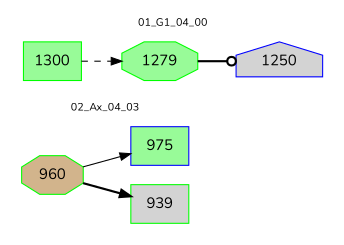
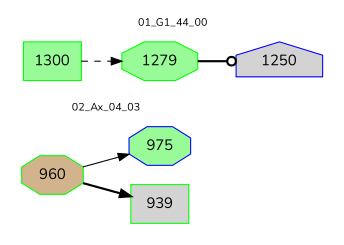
(173, 23) -> (173, 23)
(160, 146) -> (160, 146)
